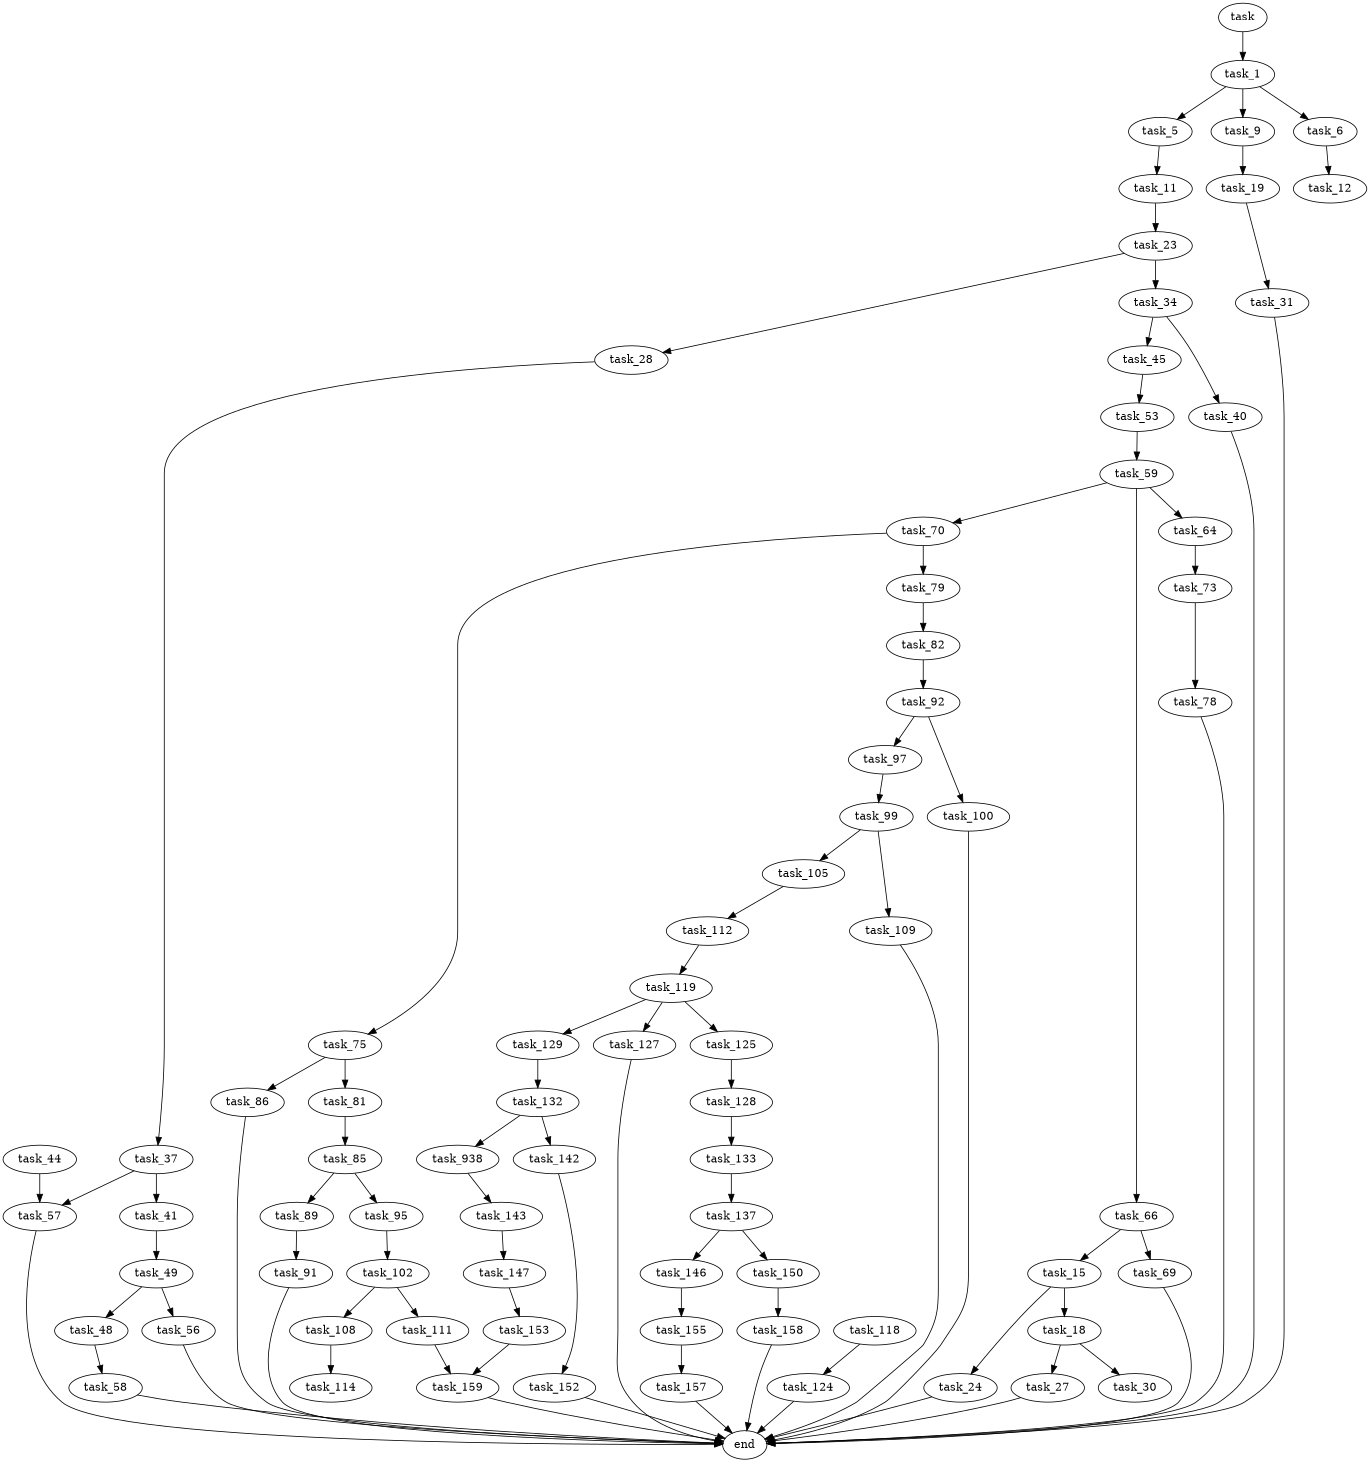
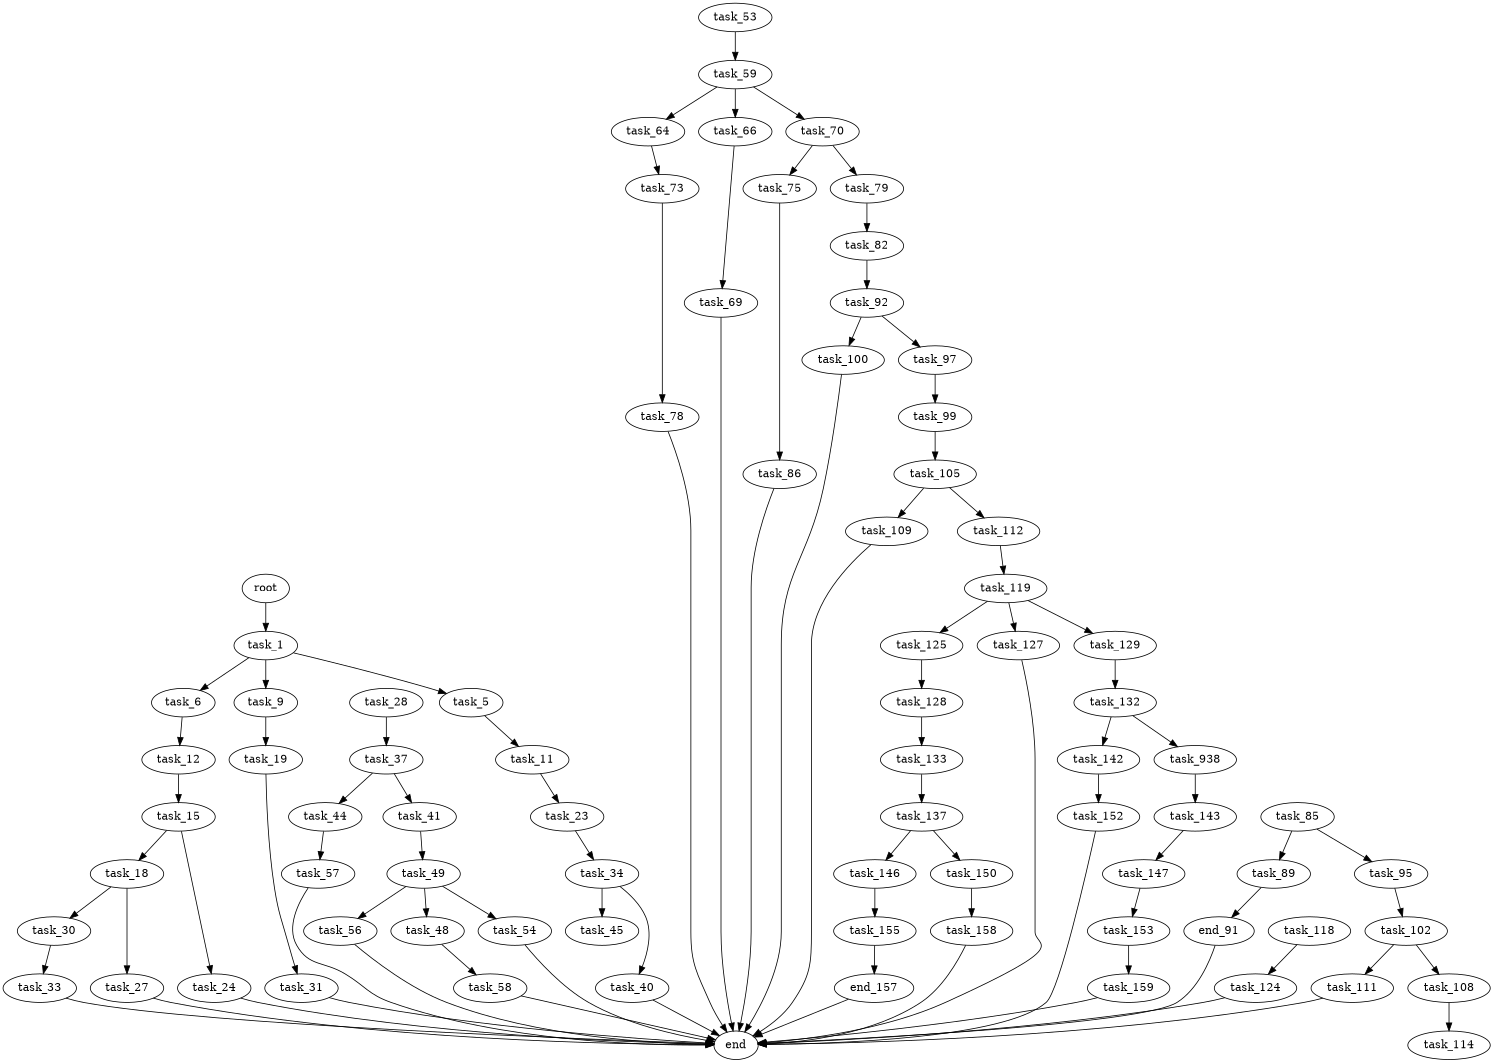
(1243, 17) -> (266, 588)
(897, 302) -> none
(1141, 385) -> none
(883, 870) -> (914, 500)
none -> (515, 931)
none -> (40, 988)
(345, 1102) -> none
(102, 1186) -> (359, 786)
(1104, 1243) -> (179, 784)
(296, 1274) -> (1219, 931)
(441, 1356) -> (1046, 1033)
(681, 1388) -> (874, 988)
